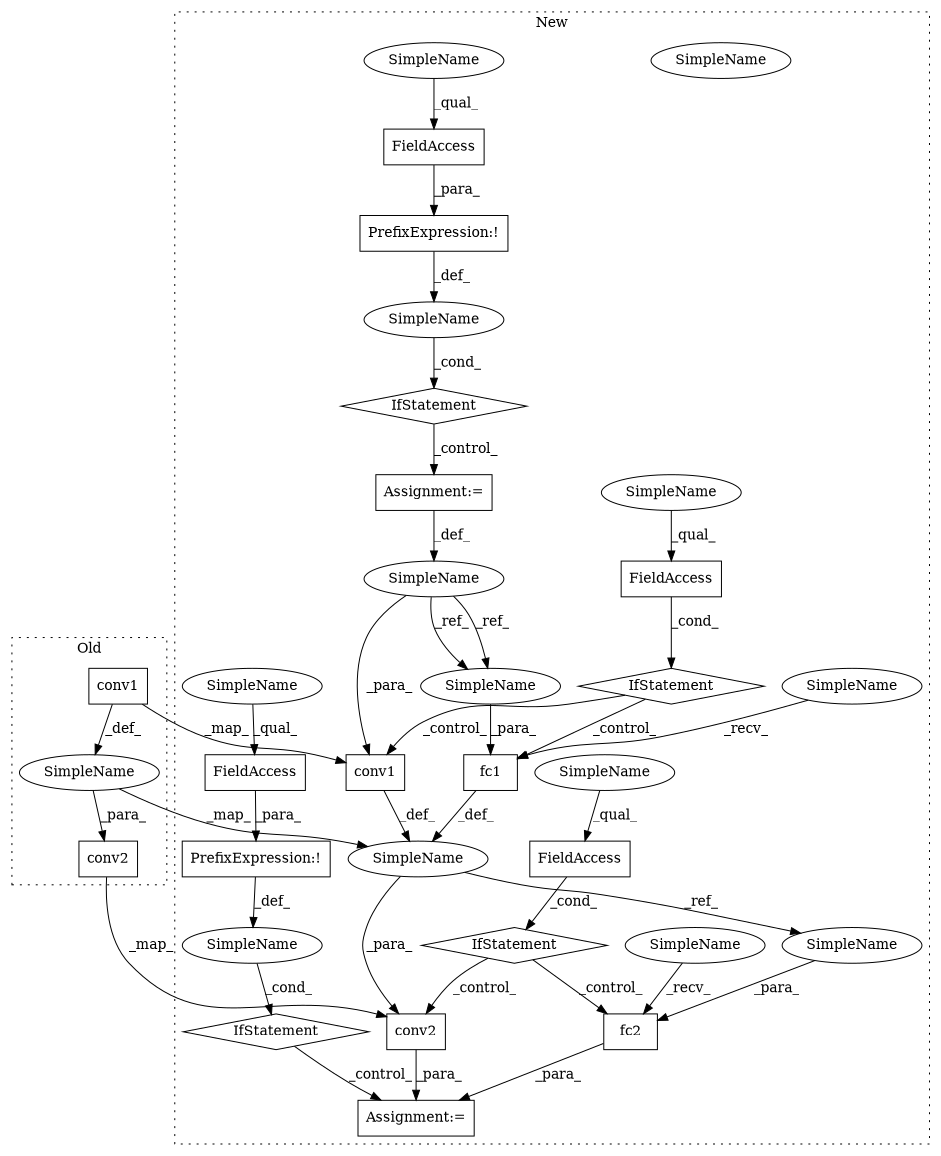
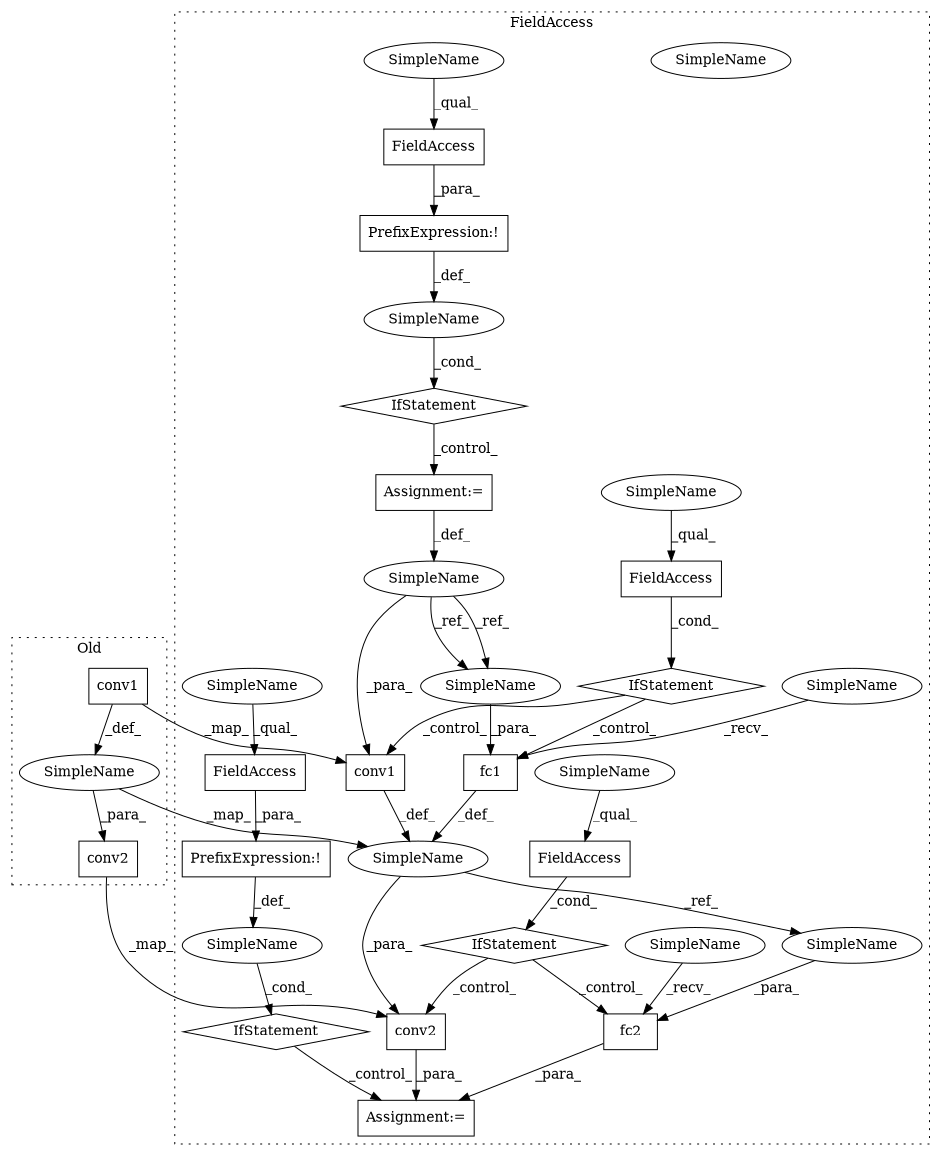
(552, 23) -> (552, 23)
